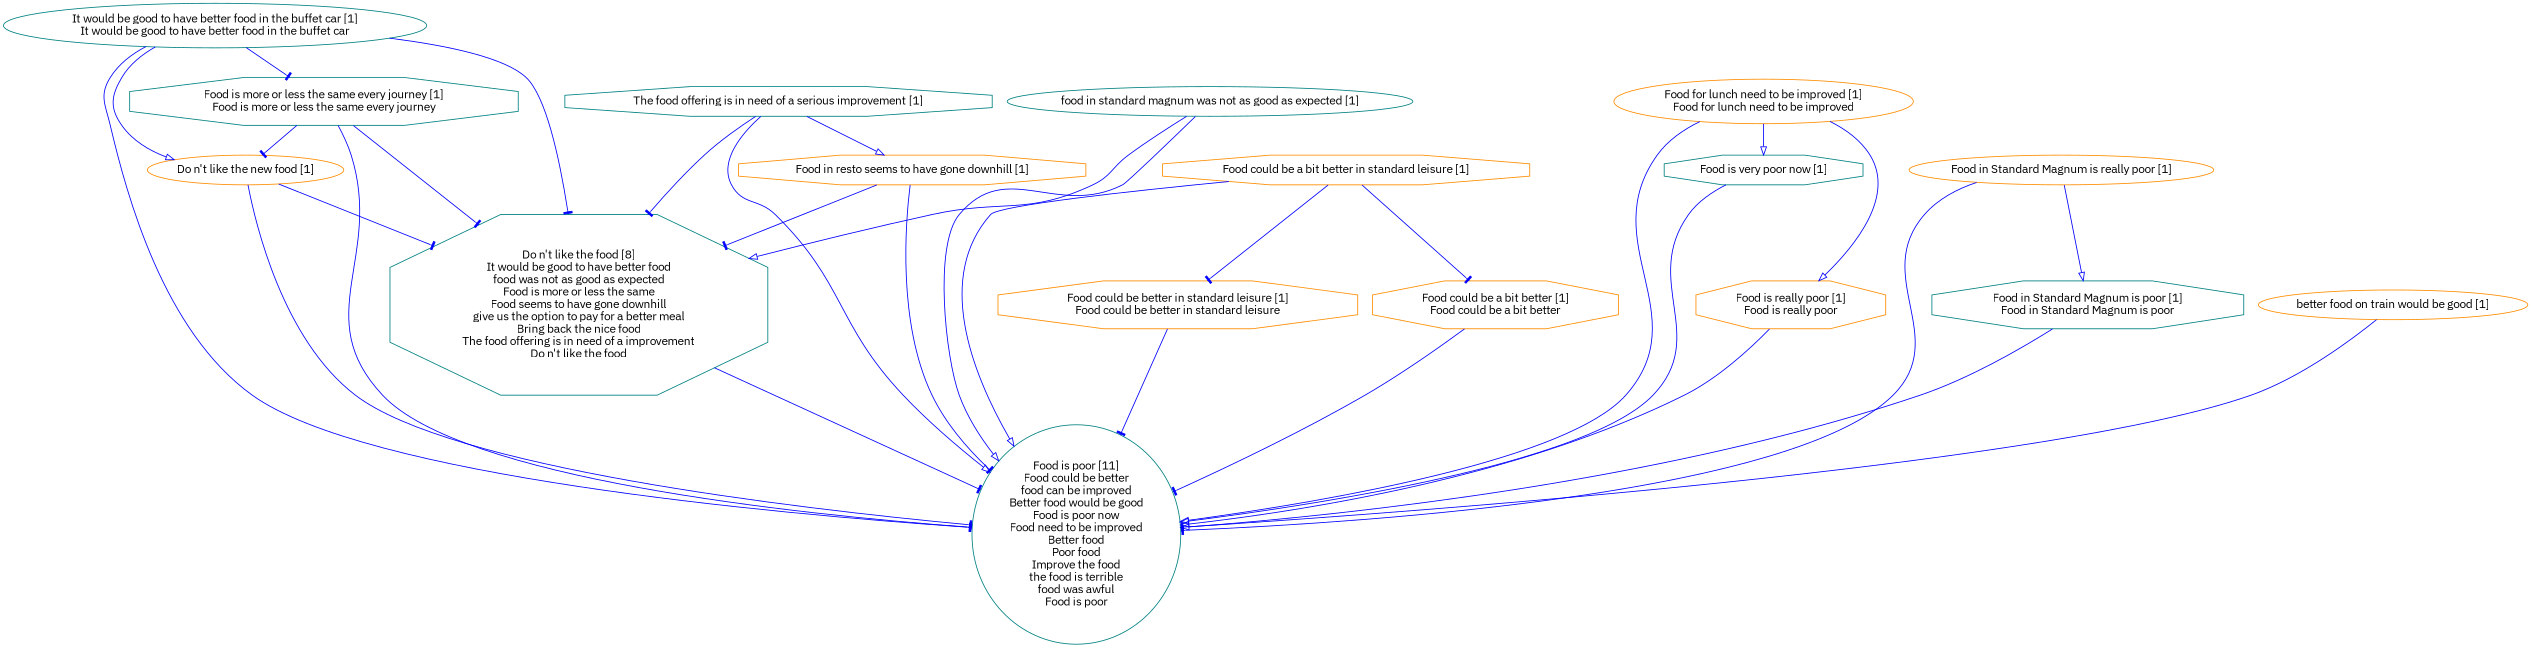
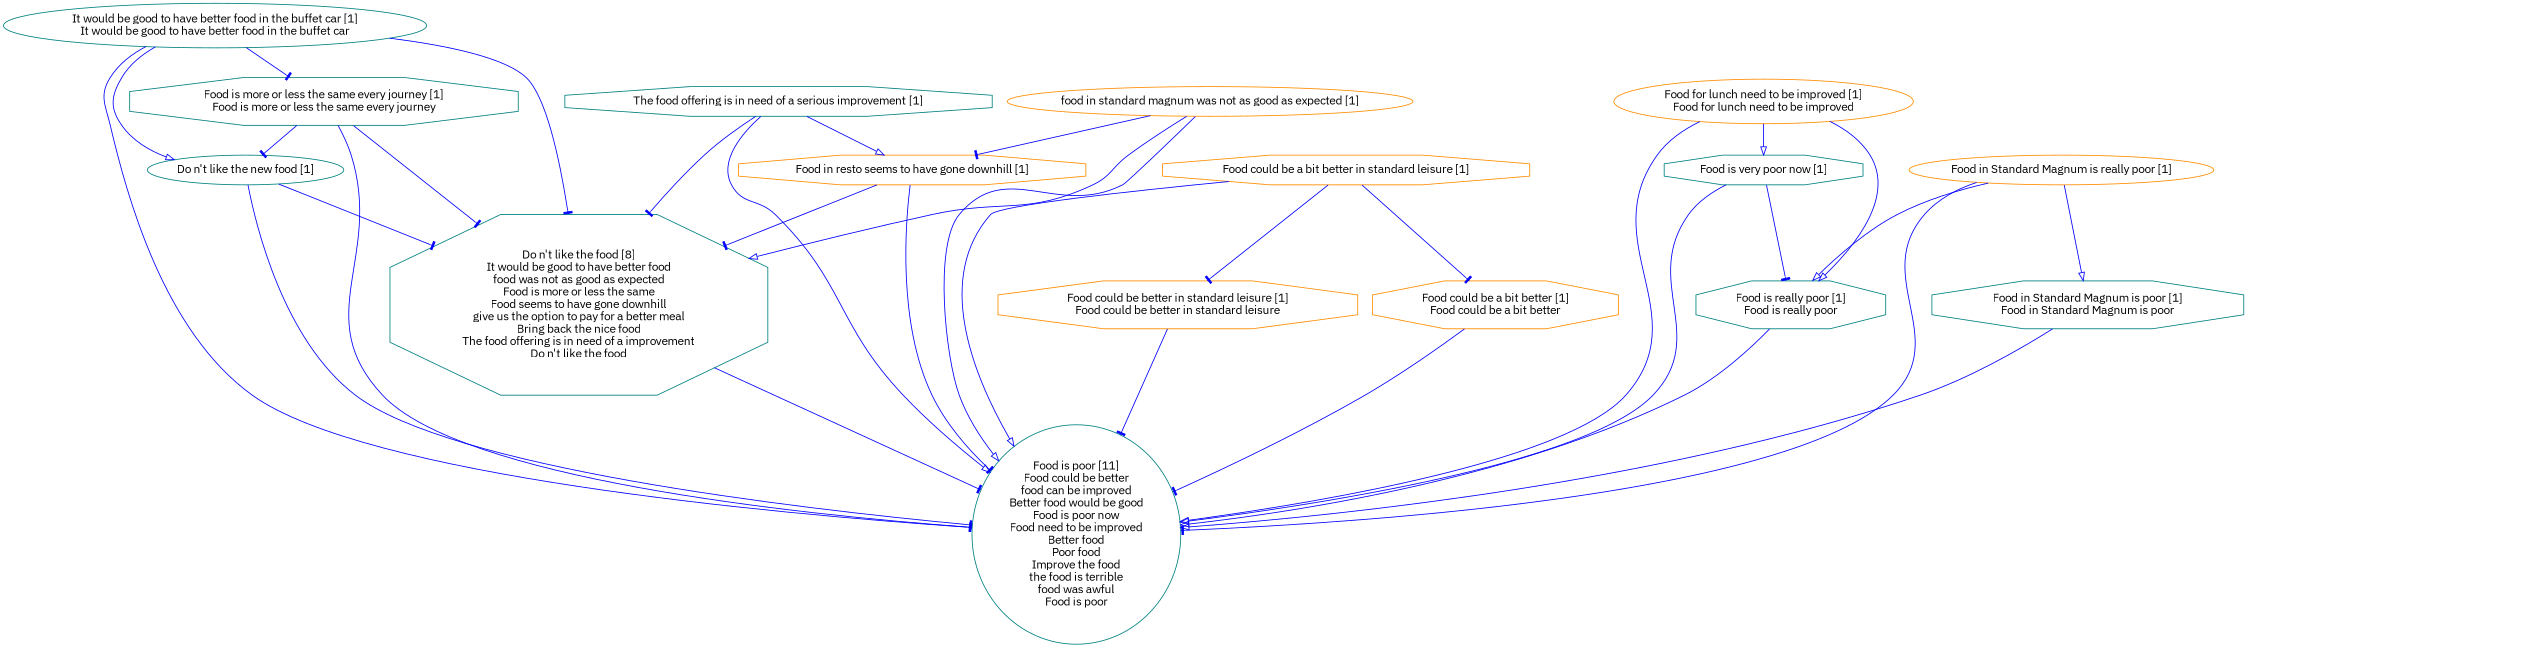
(1210, 101) -> (1210, 101)
none -> (1065, 135)
(246, 170) -> (246, 170)
none -> (1896, 215)
none -> (1776, 231)
(1791, 305) -> (1791, 305)
(2393, 305) -> none
